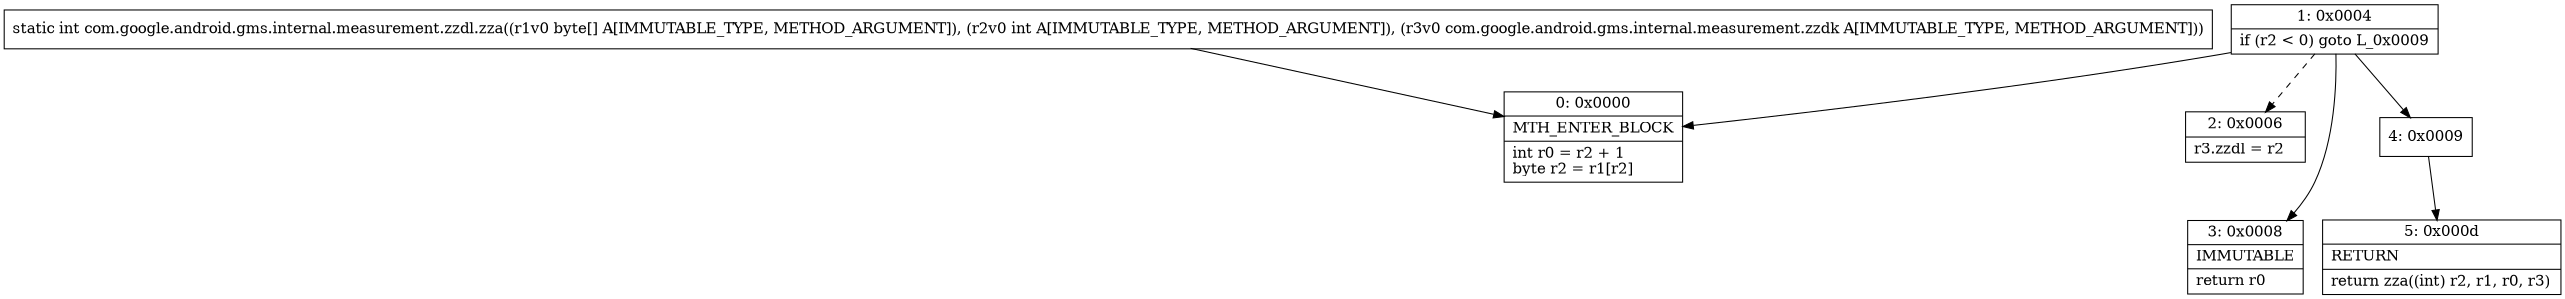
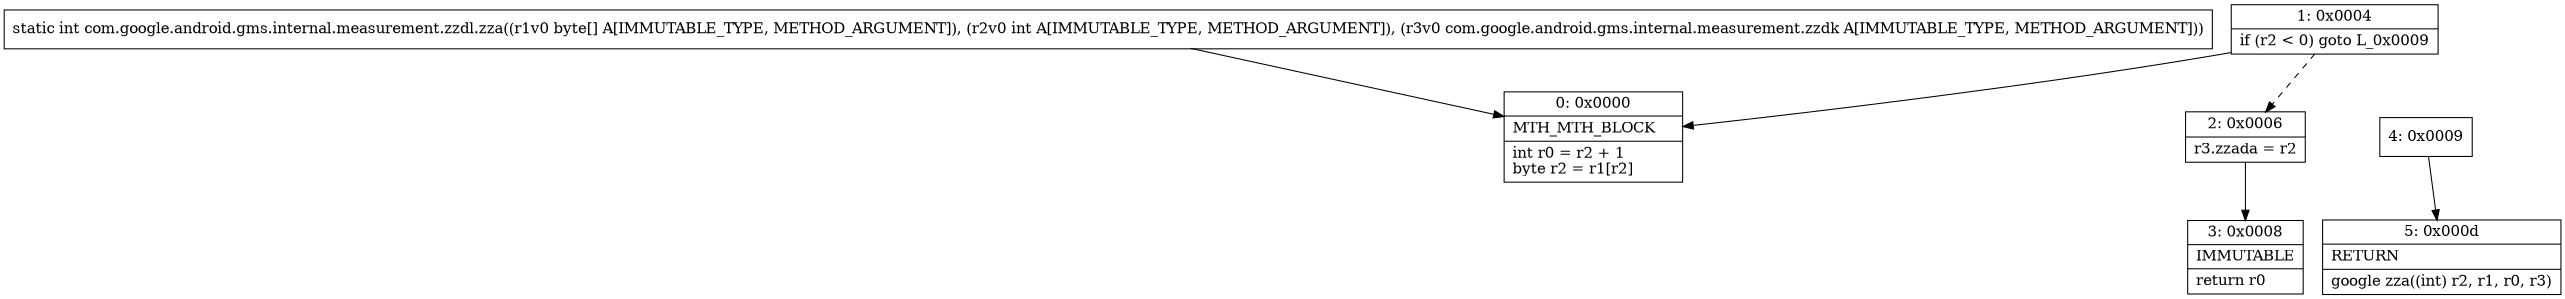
(2379, 82) -> none
(1593, 128) -> (1584, 128)
(2329, 137) -> (2245, 186)
(2239, 149) -> (2245, 149)
(2441, 281) -> (2442, 281)
